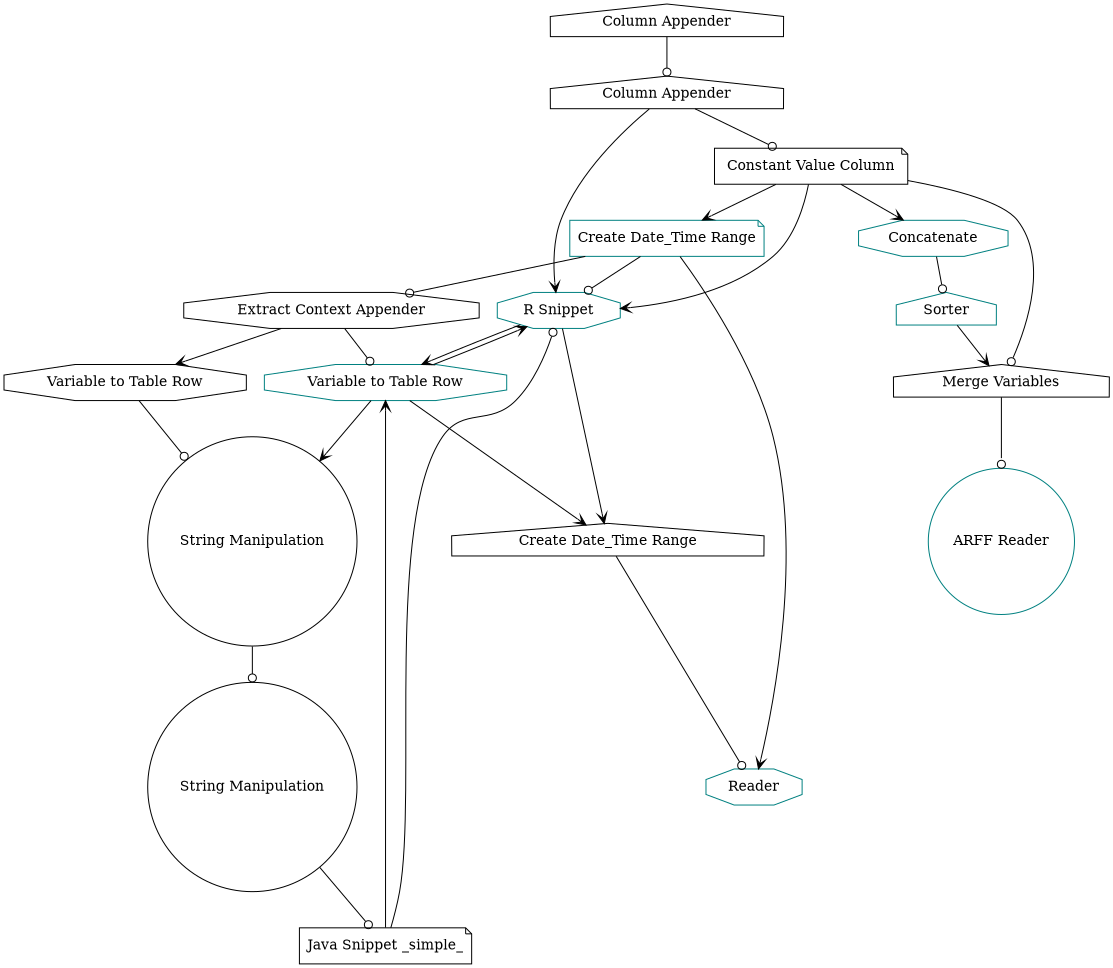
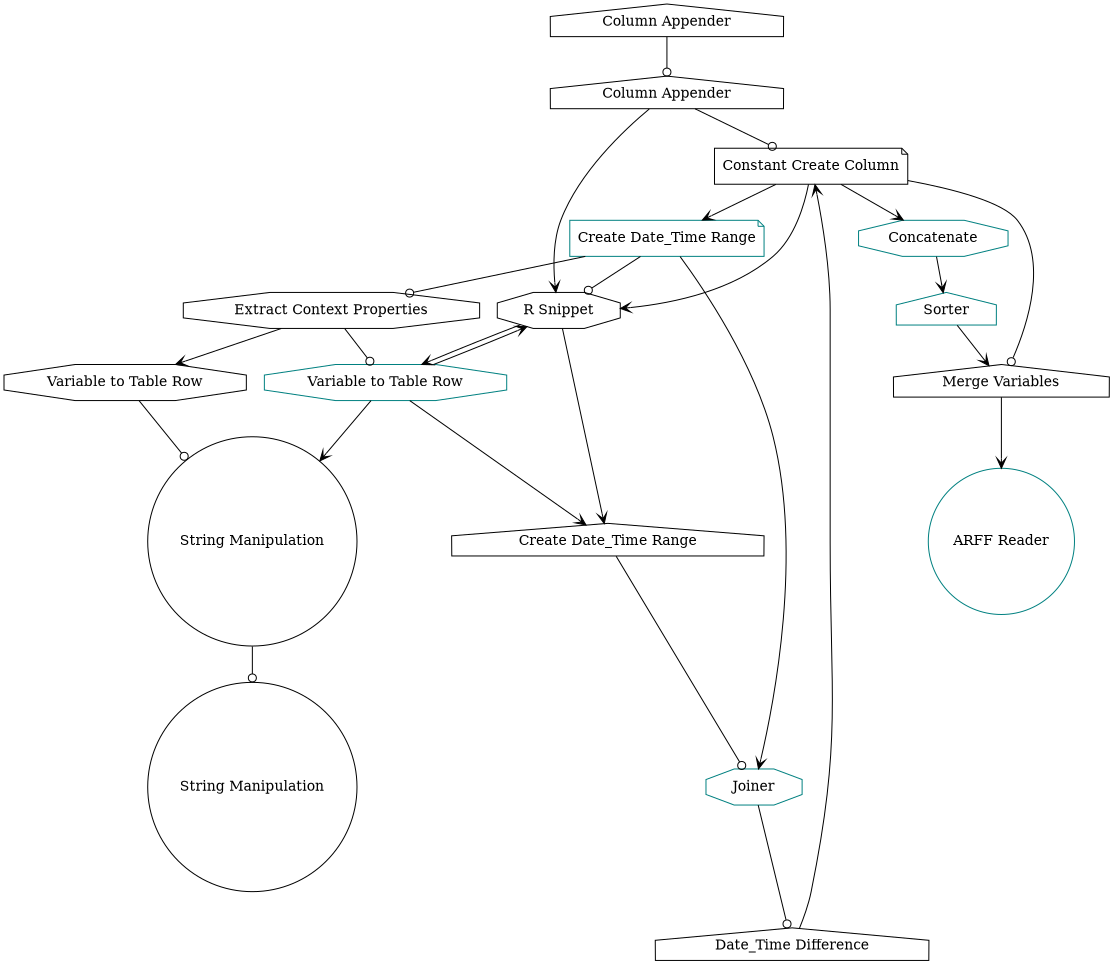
(811, 166) -> (811, 166)
(939, 271) -> (939, 271)
(331, 310) -> (331, 310)
(559, 310) -> (559, 310)
(1001, 428) -> (1001, 428)
(754, 787) -> (754, 787)
(386, 946) -> none
none -> (792, 946)
